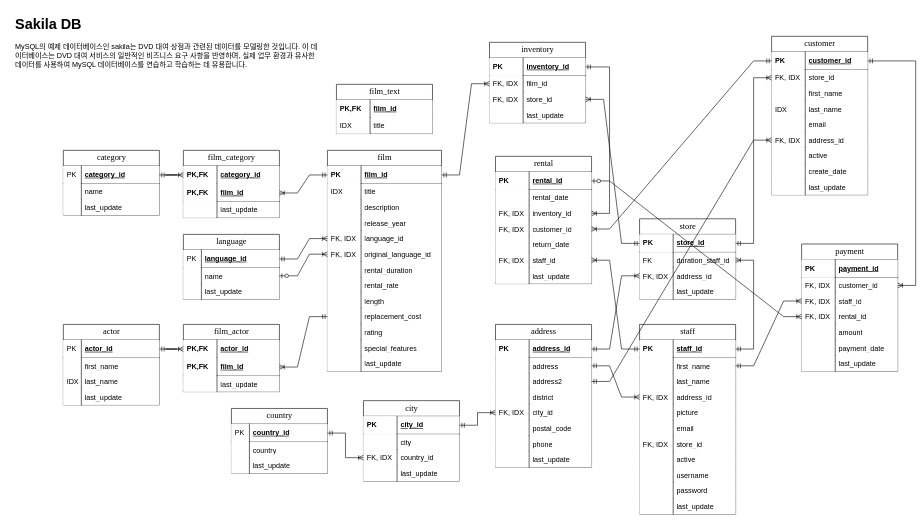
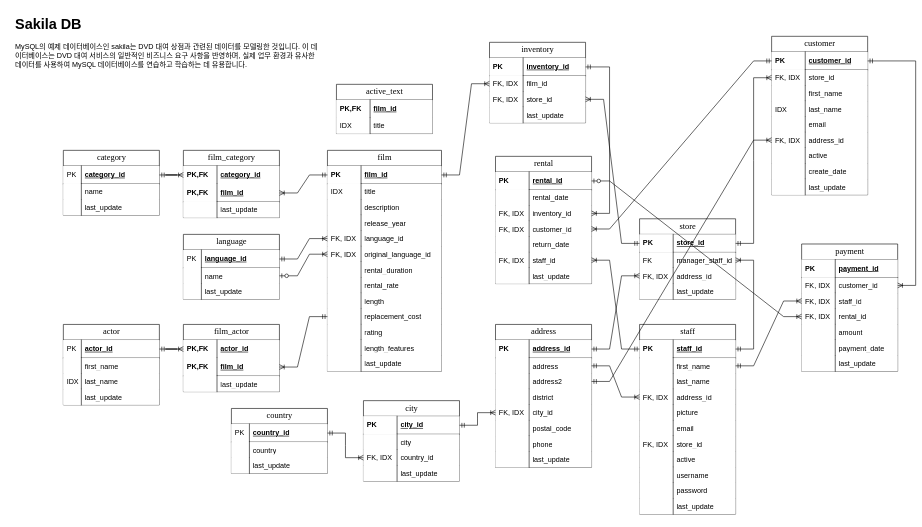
(385, 92) -> (385, 92)
(705, 265) -> (705, 265)
(395, 348) -> (394, 348)
